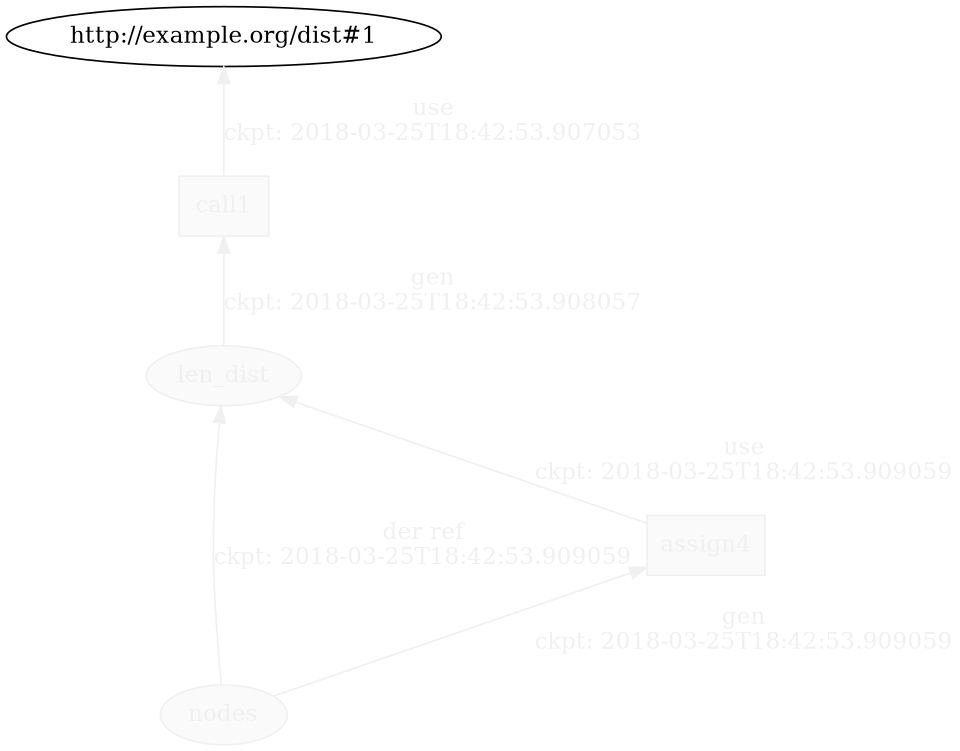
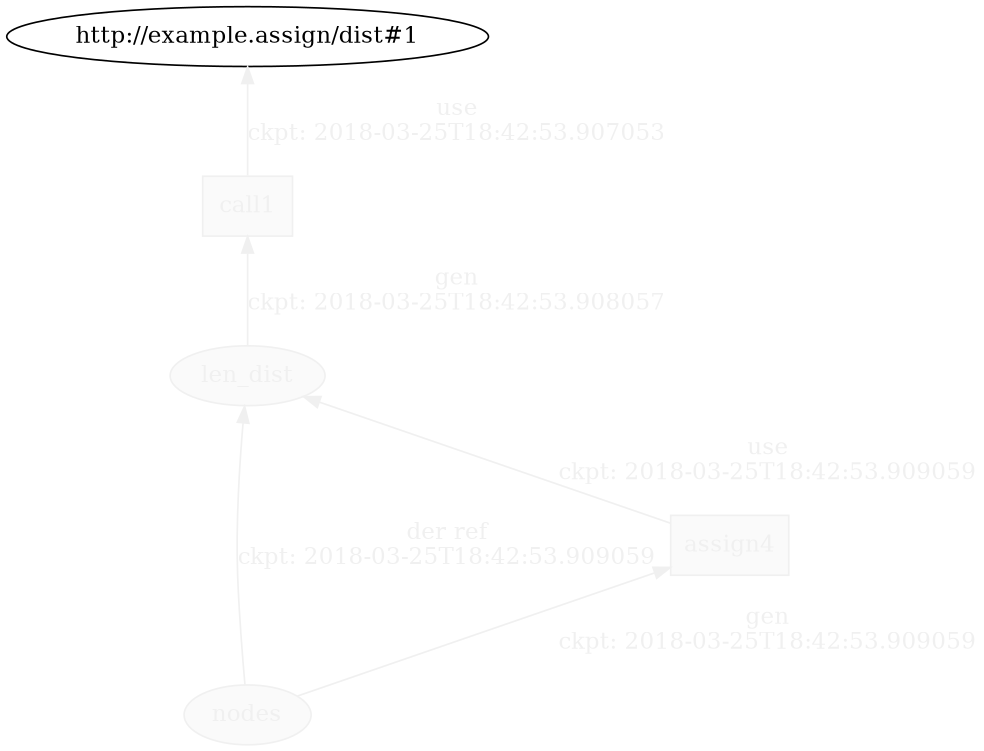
(224, 37) -> (248, 37)
